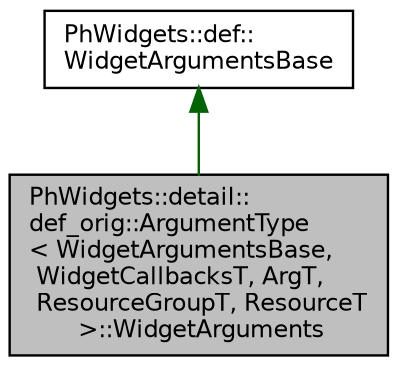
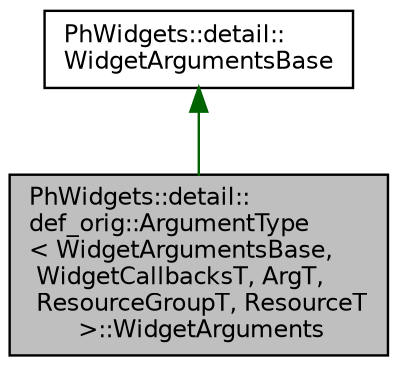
(199, 49) -> (199, 49)
